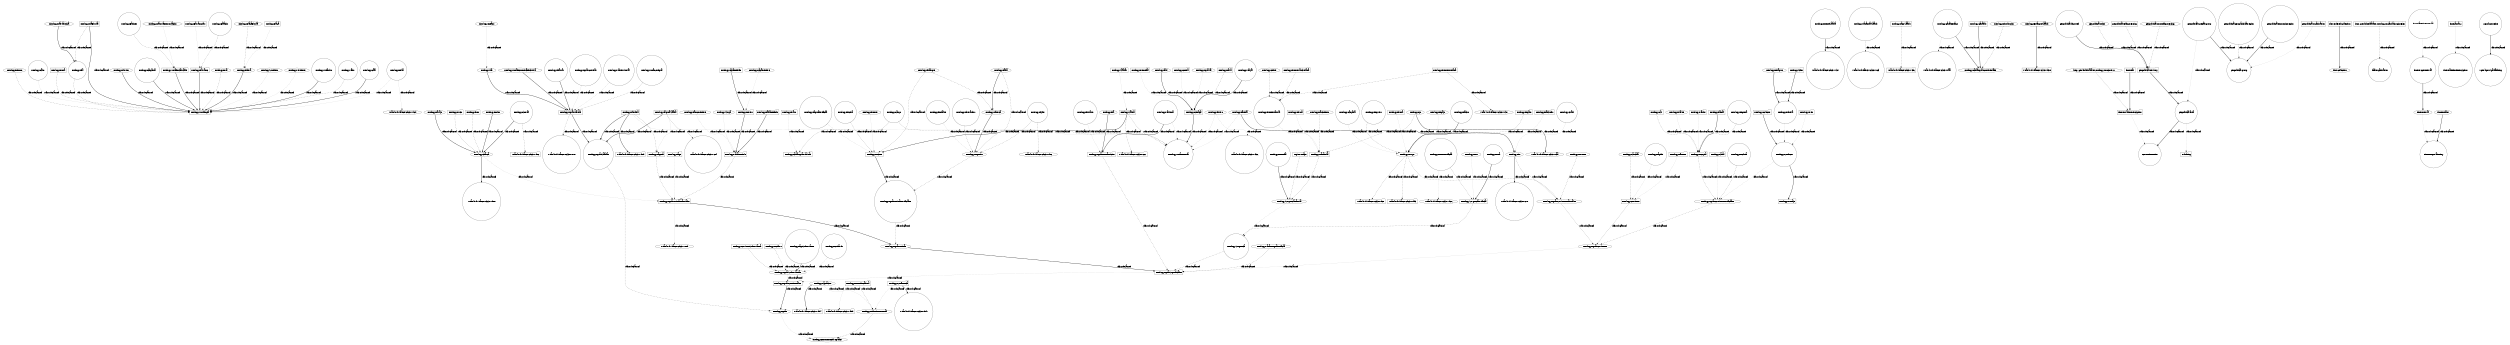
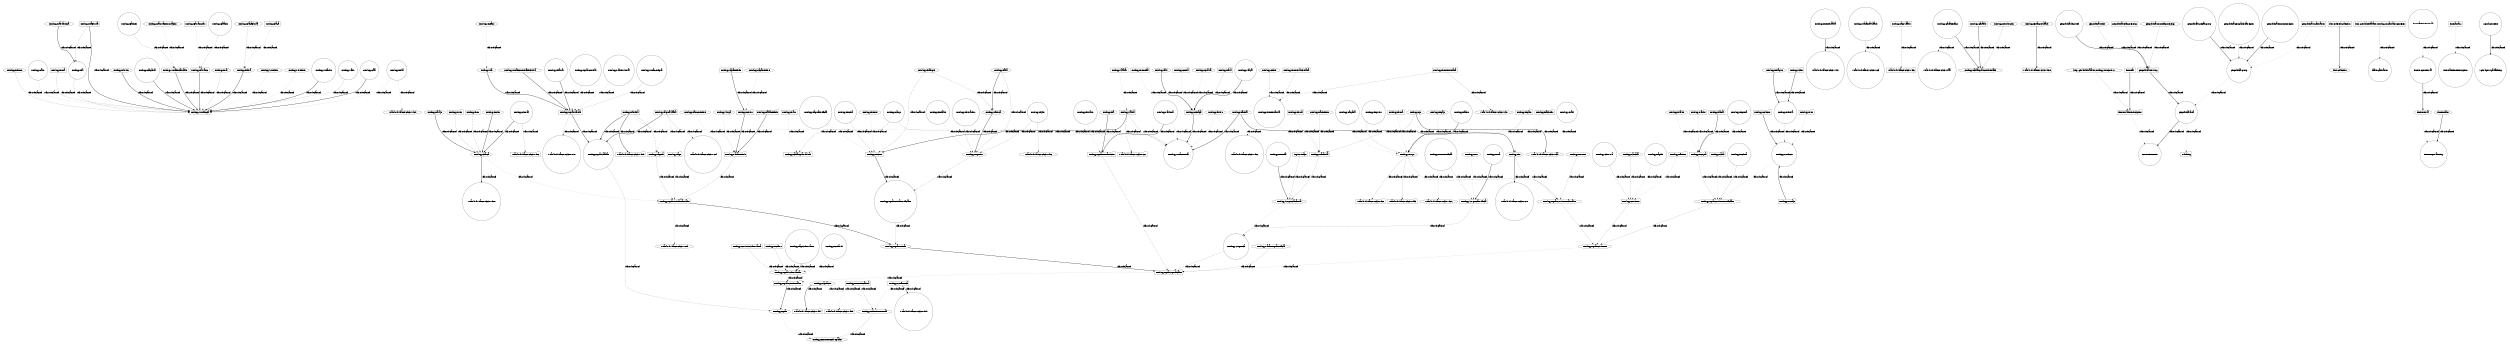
(2192, 70) -> (2213, 91)
(1656, 112) -> none
(1219, 136) -> (1219, 136)
none -> (1604, 154)
(1793, 182) -> (1780, 184)
